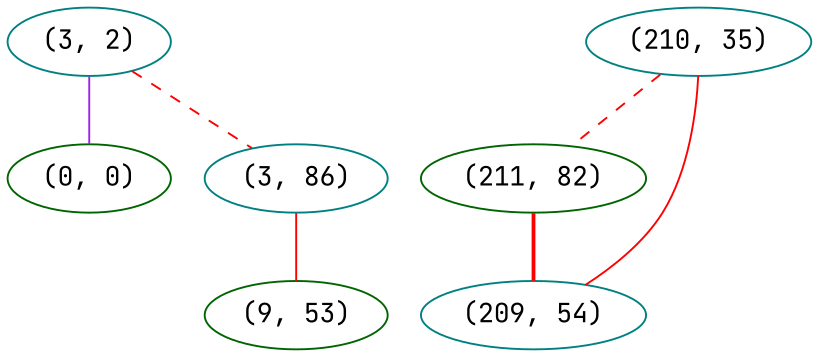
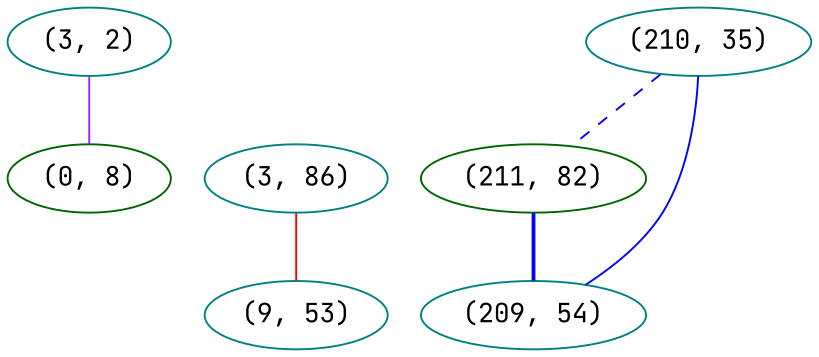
(192, 110) -> none
(616, 110) -> (616, 110)
(89, 178) -> (89, 178)
(671, 197) -> (671, 197)
(534, 247) -> (534, 247)
(296, 315) -> (296, 315)
